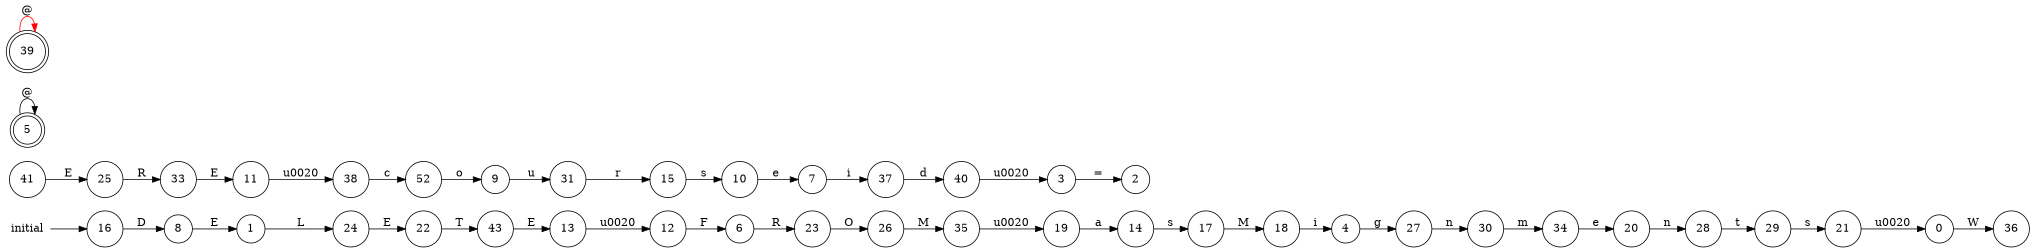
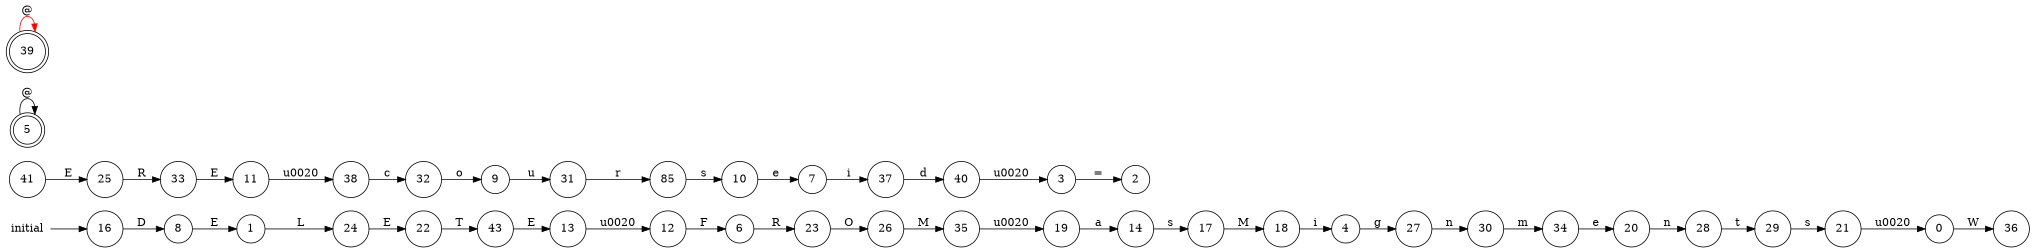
(424, 180) -> (424, 180)
(668, 180) -> (668, 180)
